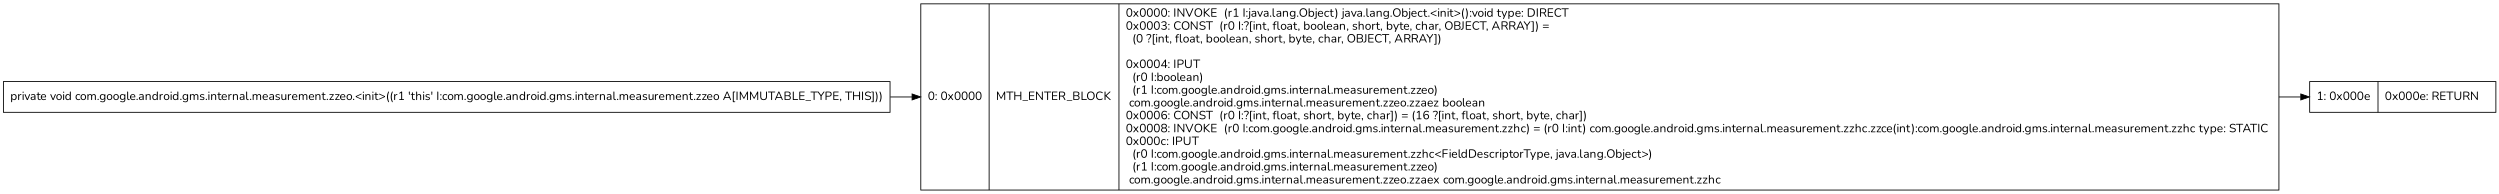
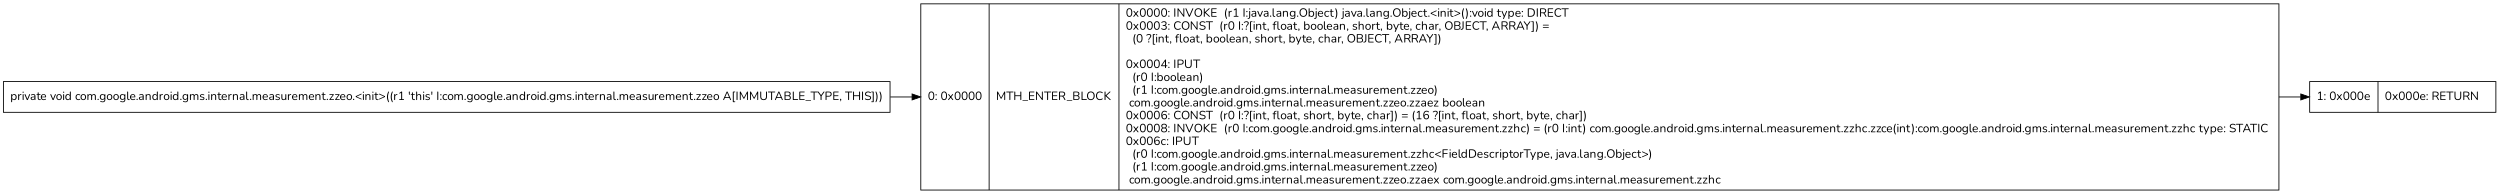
(1166, 141) -> (1166, 141)
